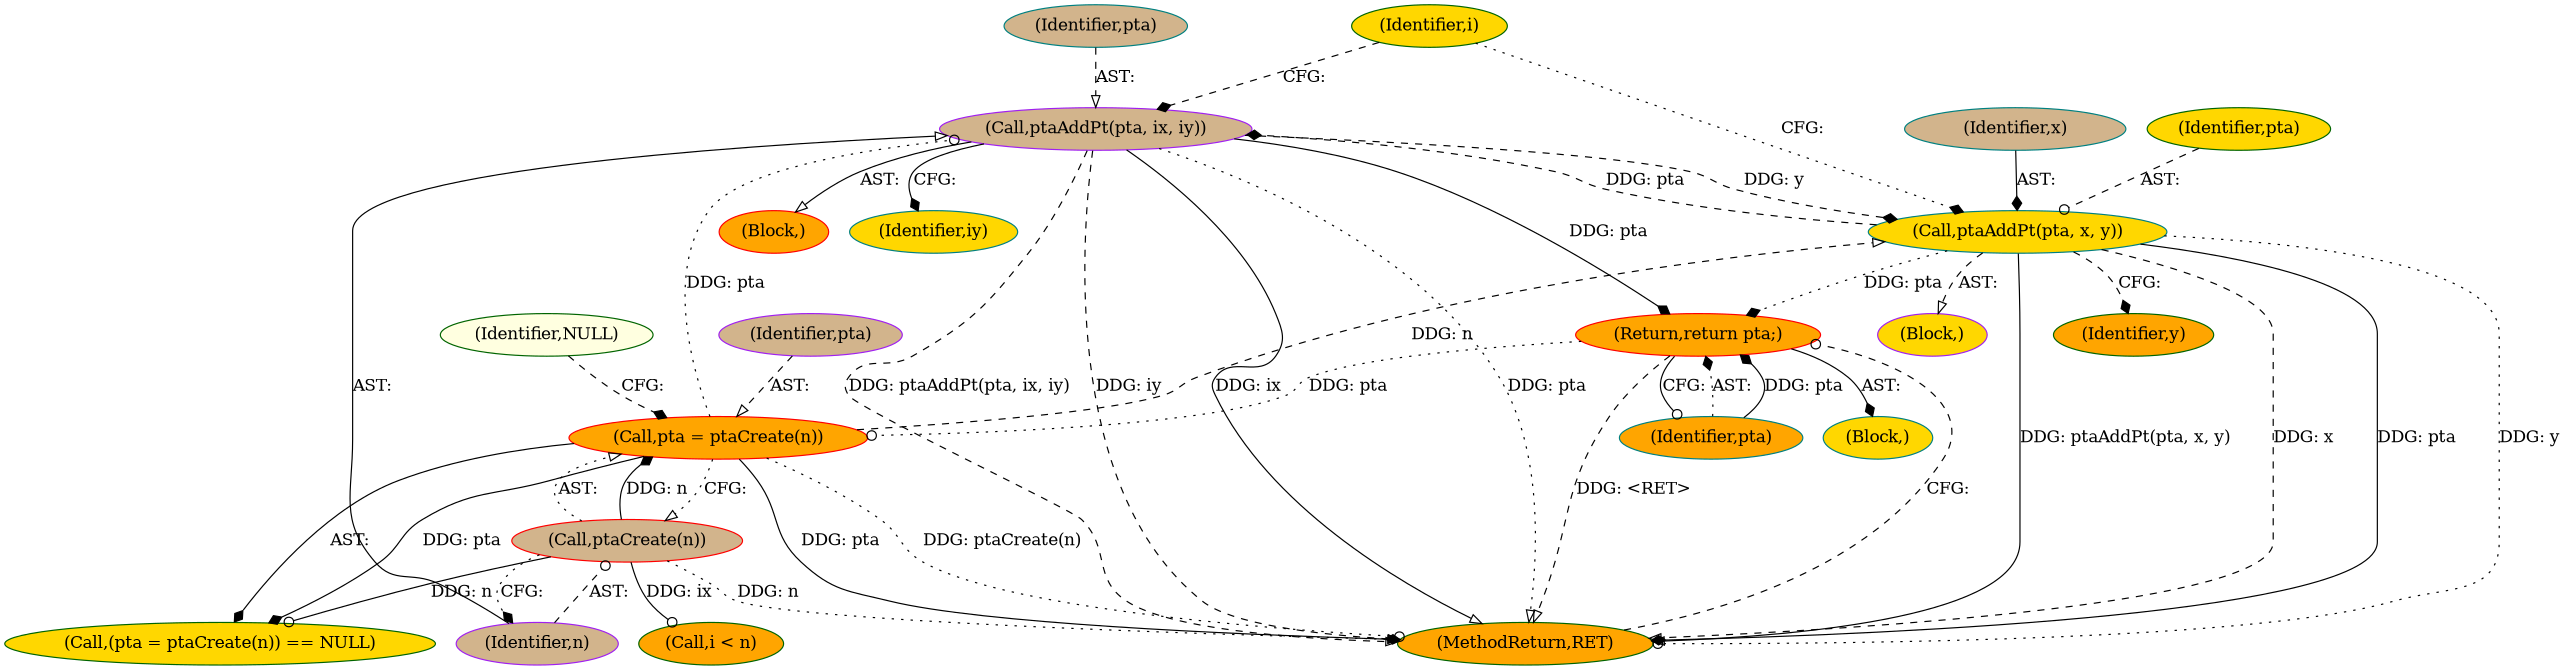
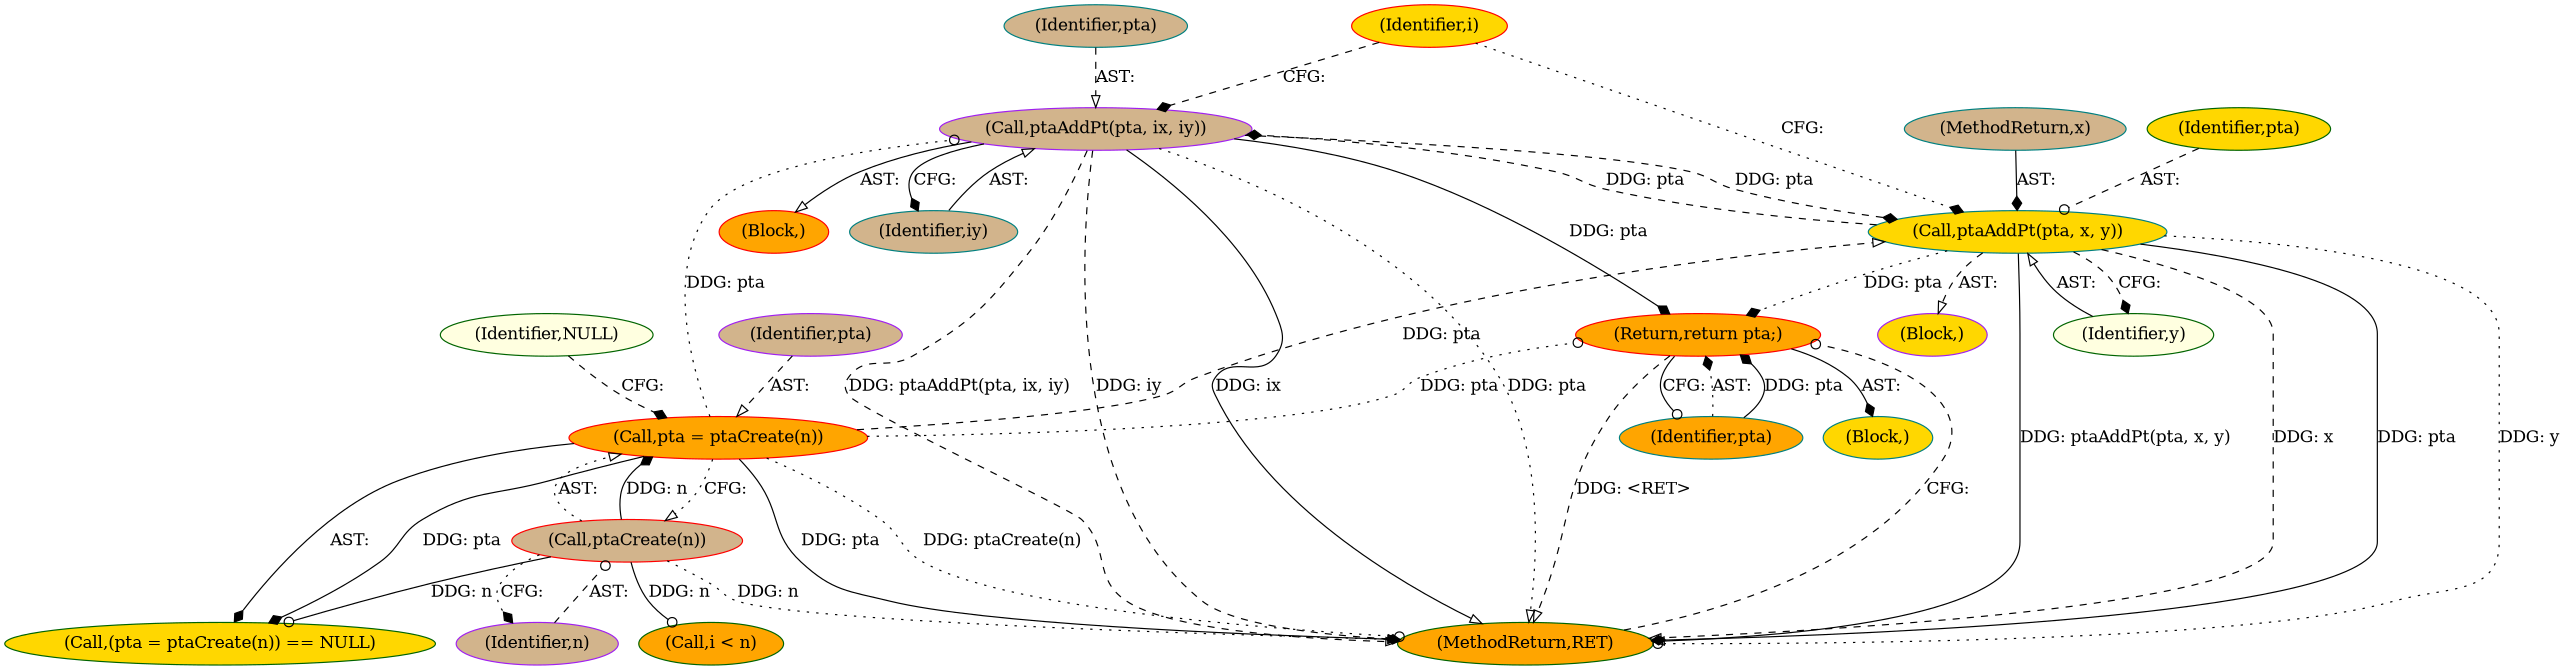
(1429, 26) -> (1429, 26)
(2015, 129) -> (2015, 129)
(1774, 180) -> (1774, 180)
(397, 199) -> (982, 177)
(934, 232) -> (934, 232)
none -> (2059, 295)
(1442, 335) -> (1442, 335)
(2134, 335) -> (2134, 335)
(1234, 409) -> (1208, 423)
(679, 592) -> (679, 592)
